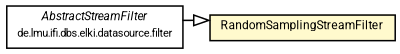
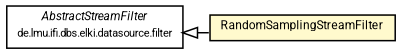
(188, 20) -> (203, 33)
